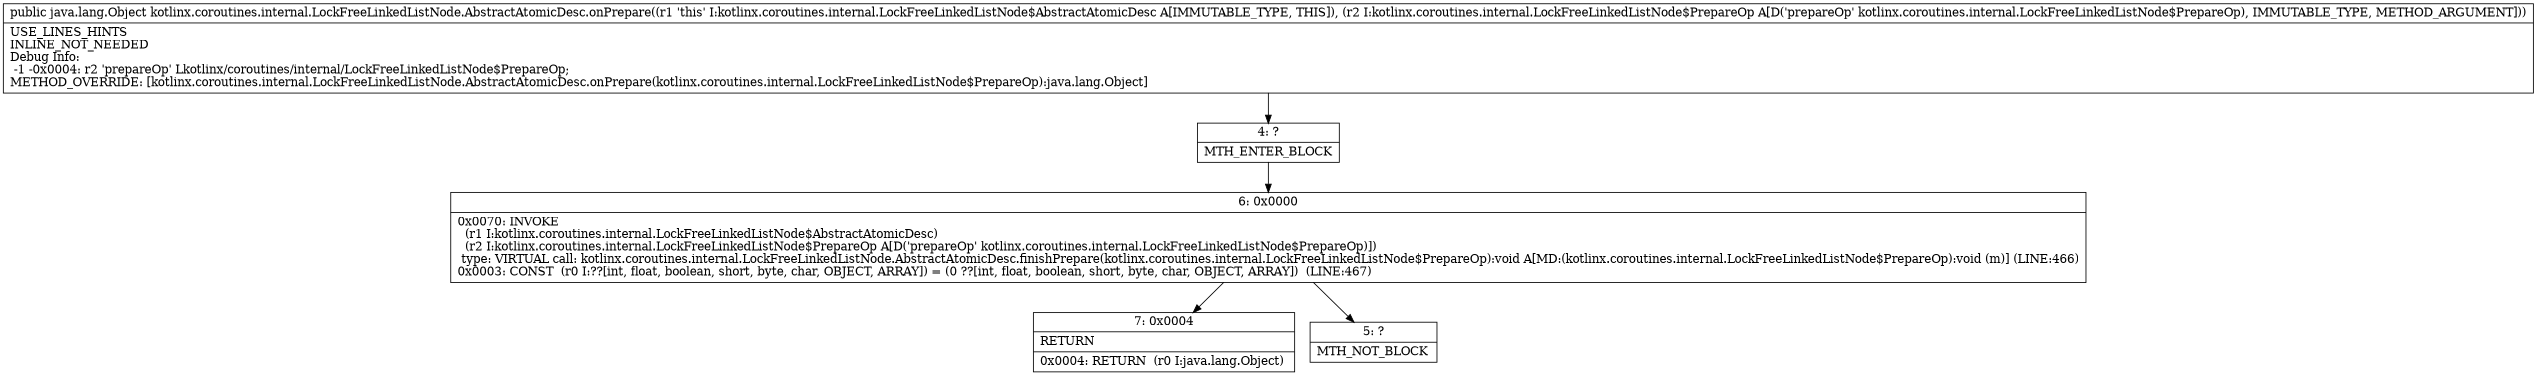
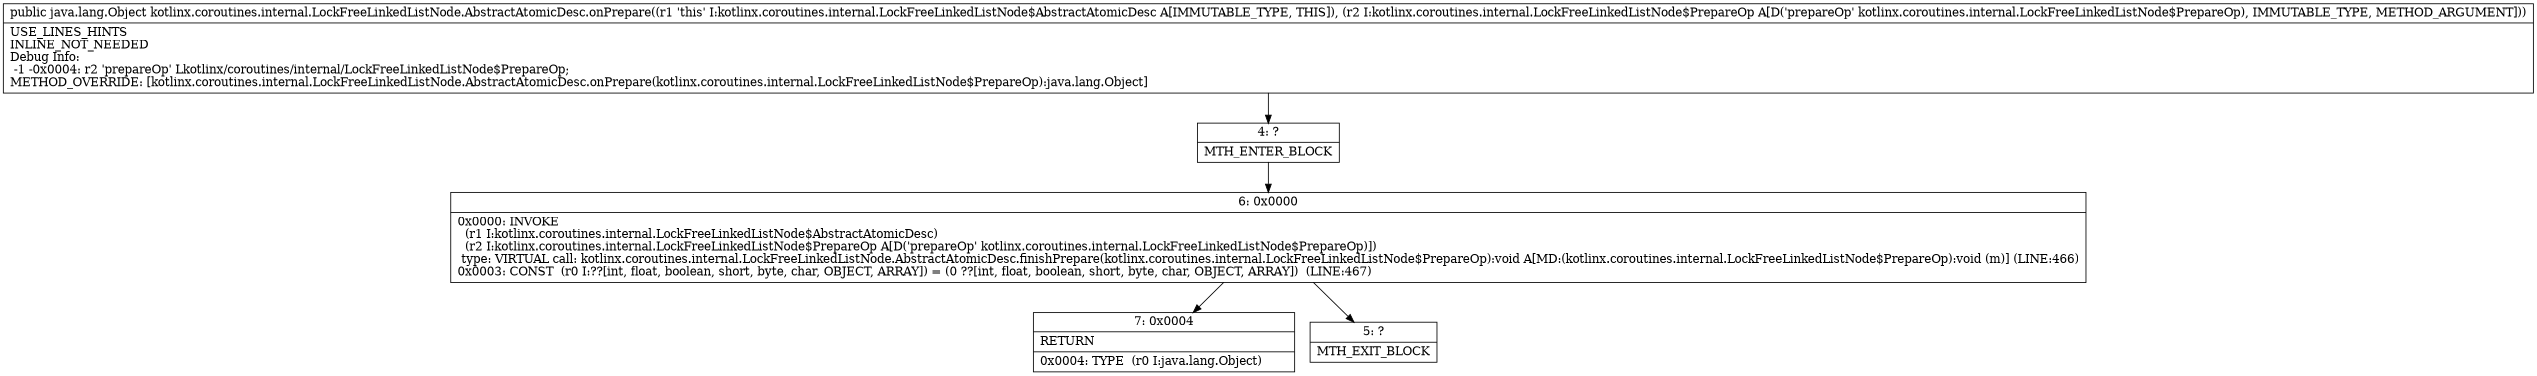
(512, 222) -> (512, 222)
(1372, 352) -> (1374, 352)
(1164, 361) -> (1153, 361)
